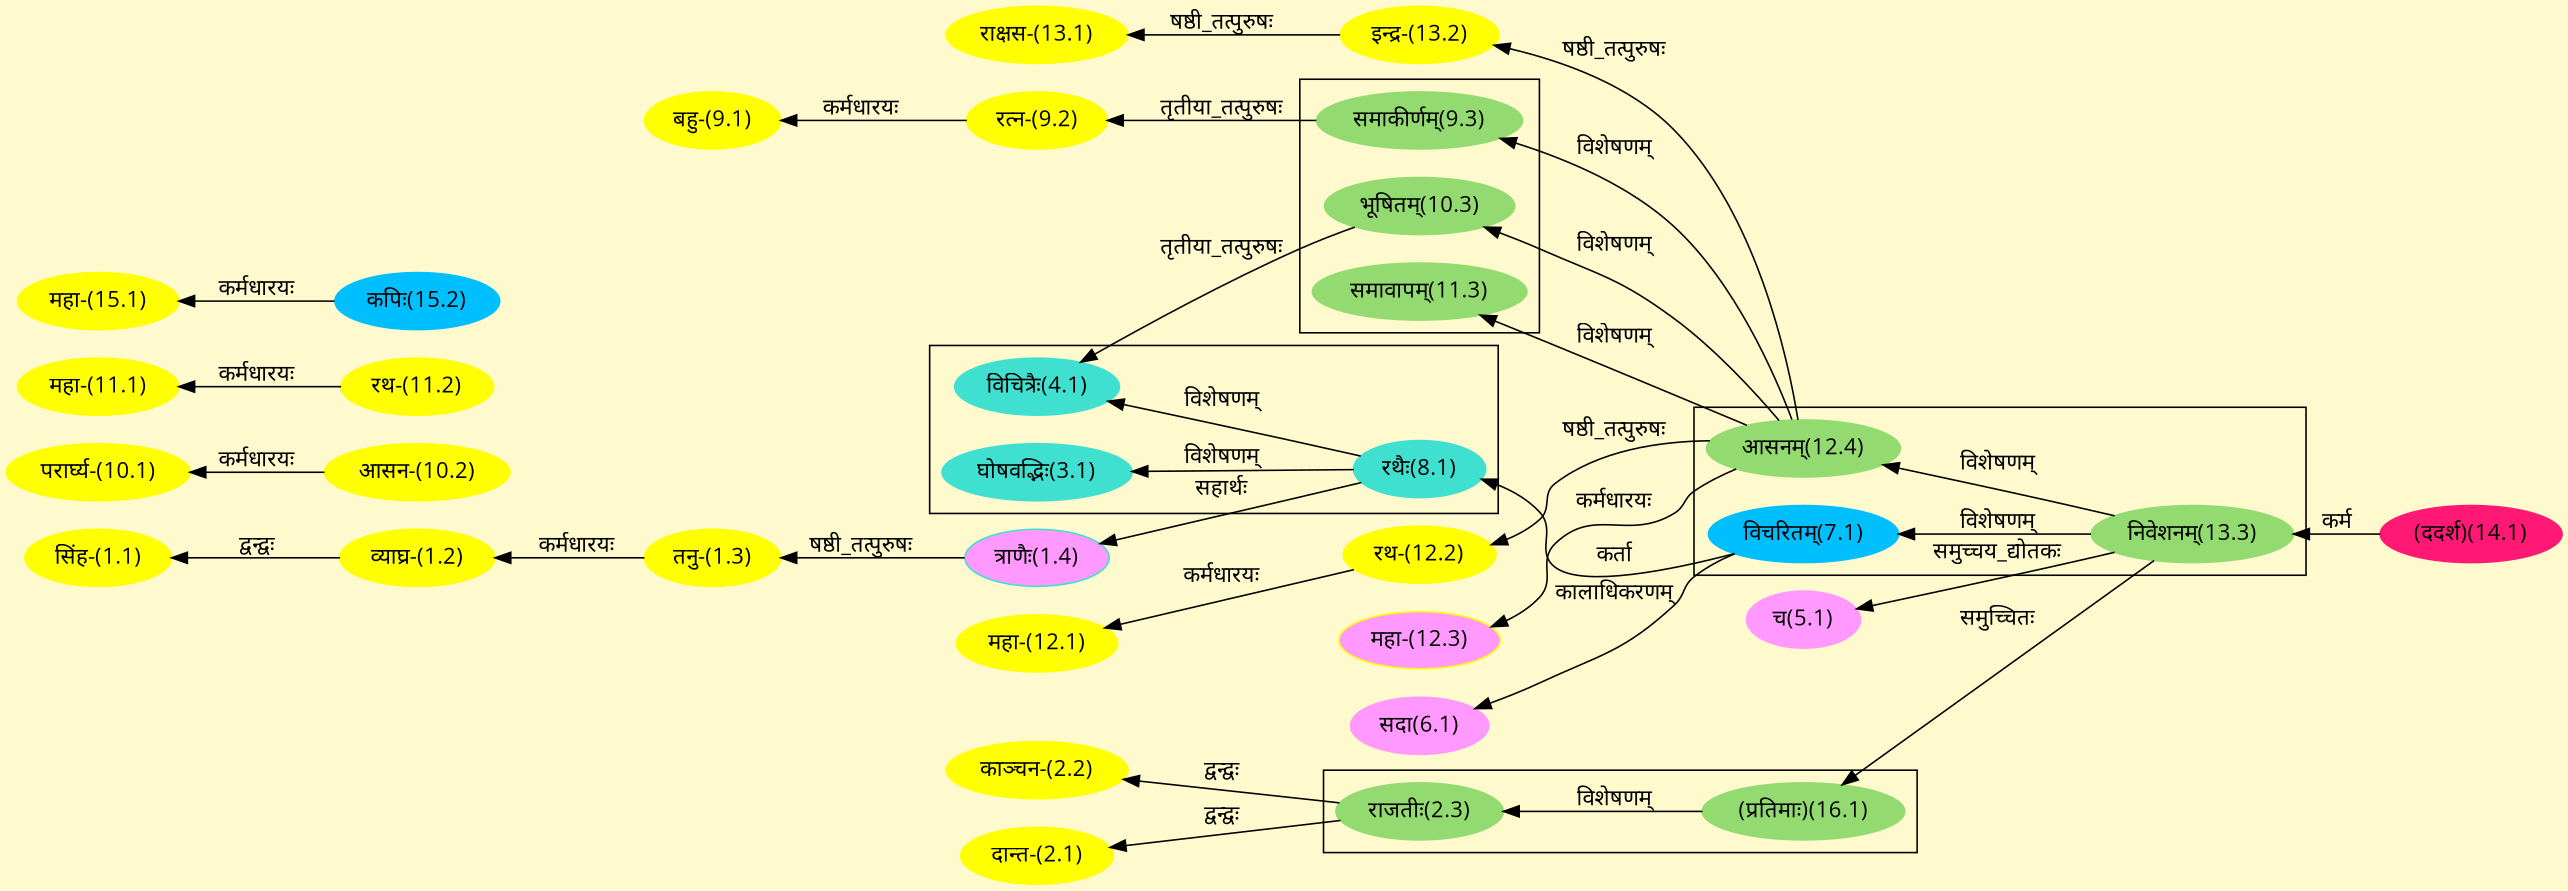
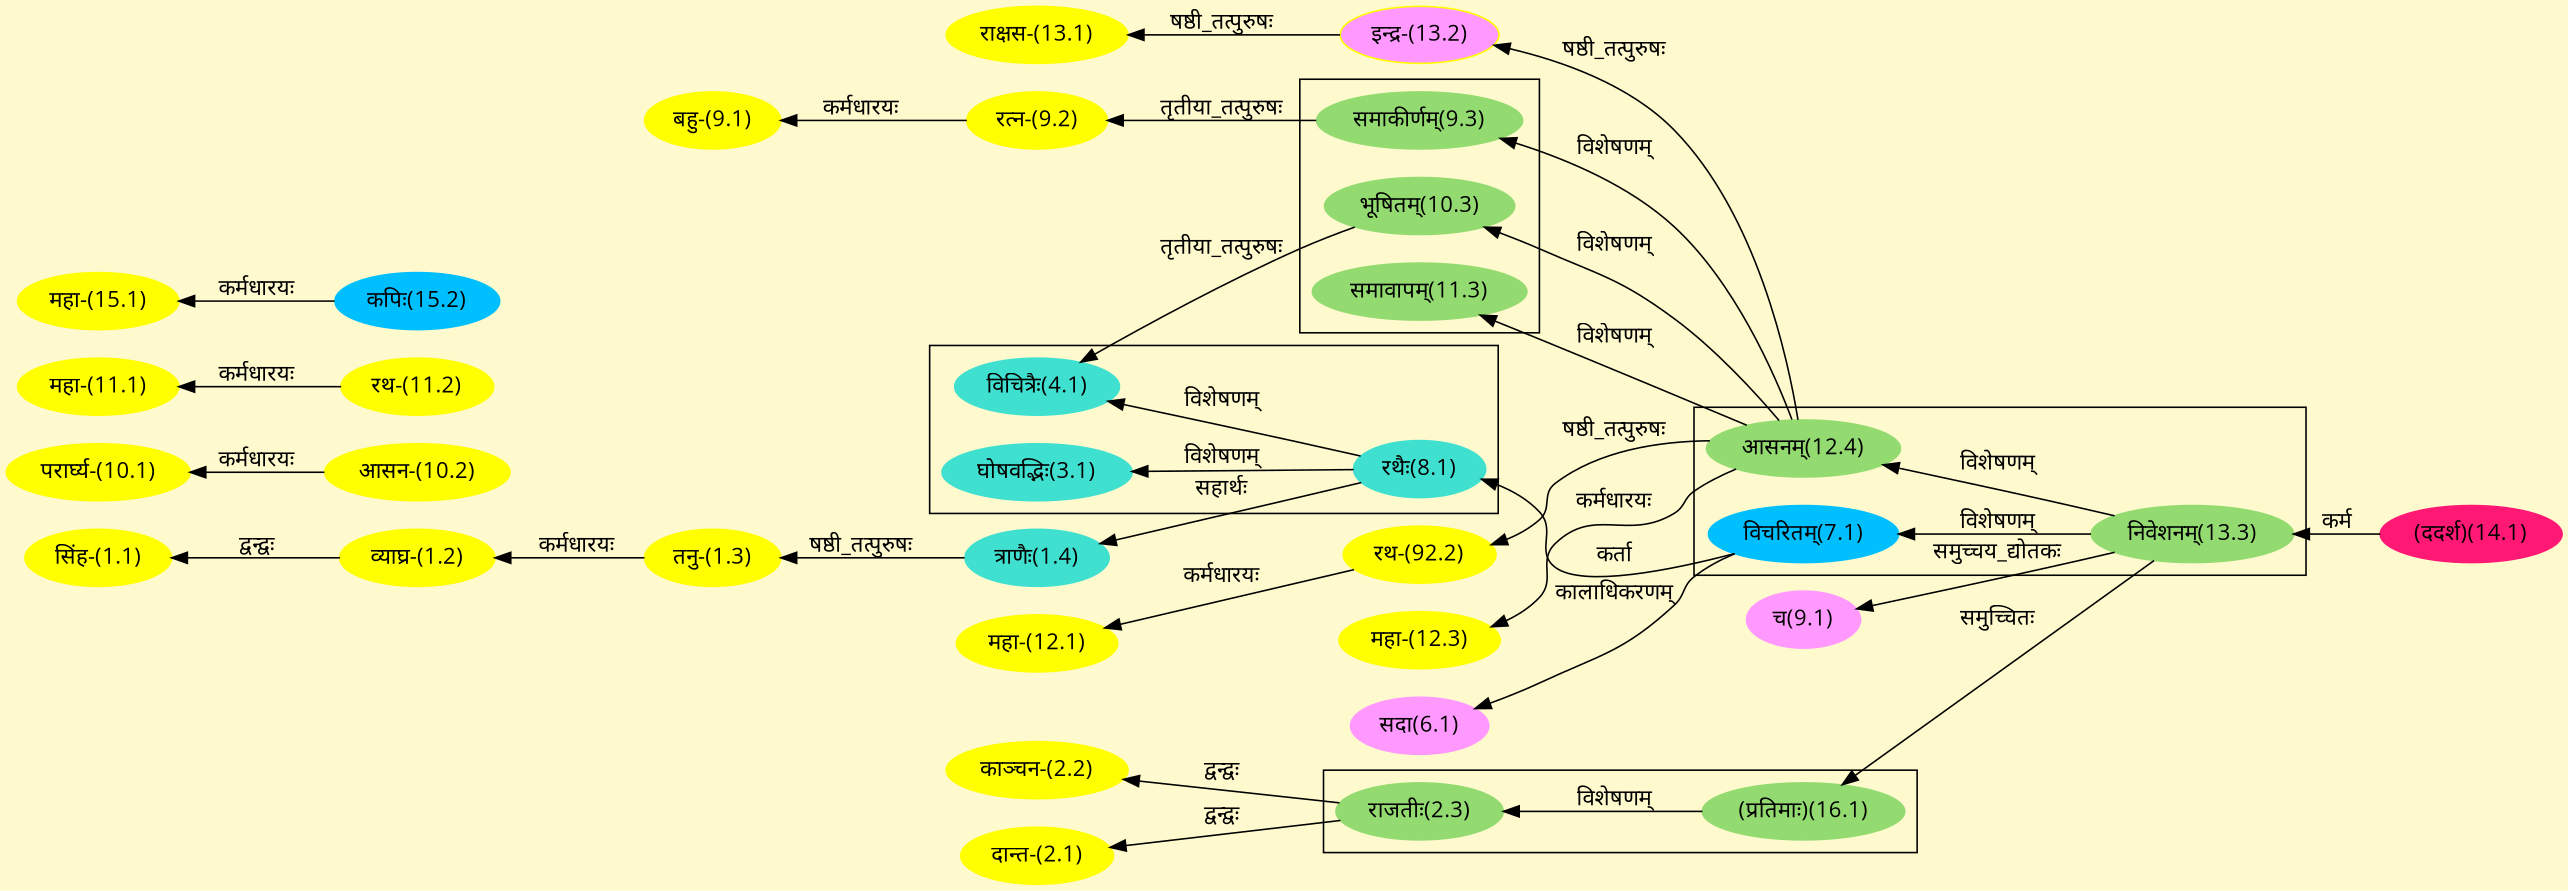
(1420, 35) -> (1420, 35)
(1420, 555) -> (1420, 555)
(1037, 558) -> (1037, 558)
(1804, 620) -> (1804, 620)
(1420, 640) -> (1420, 640)
